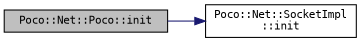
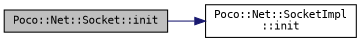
(86, 21) -> (86, 21)
